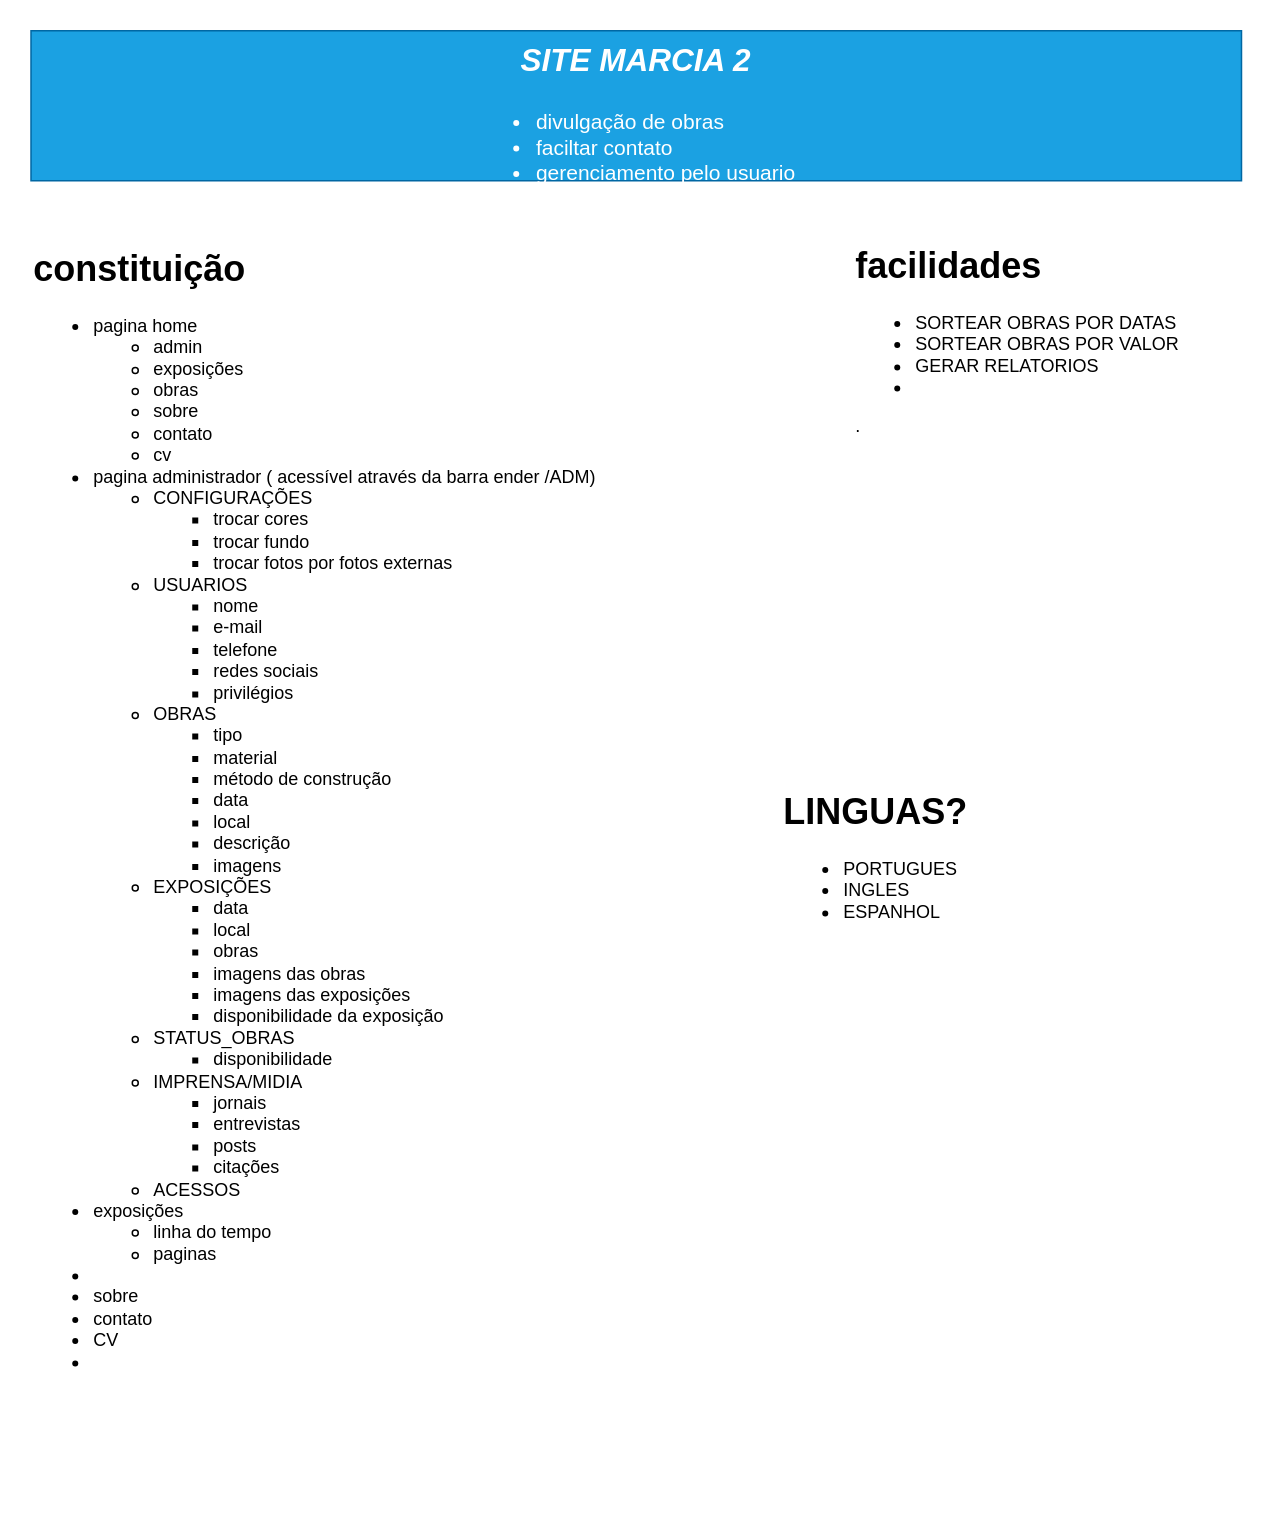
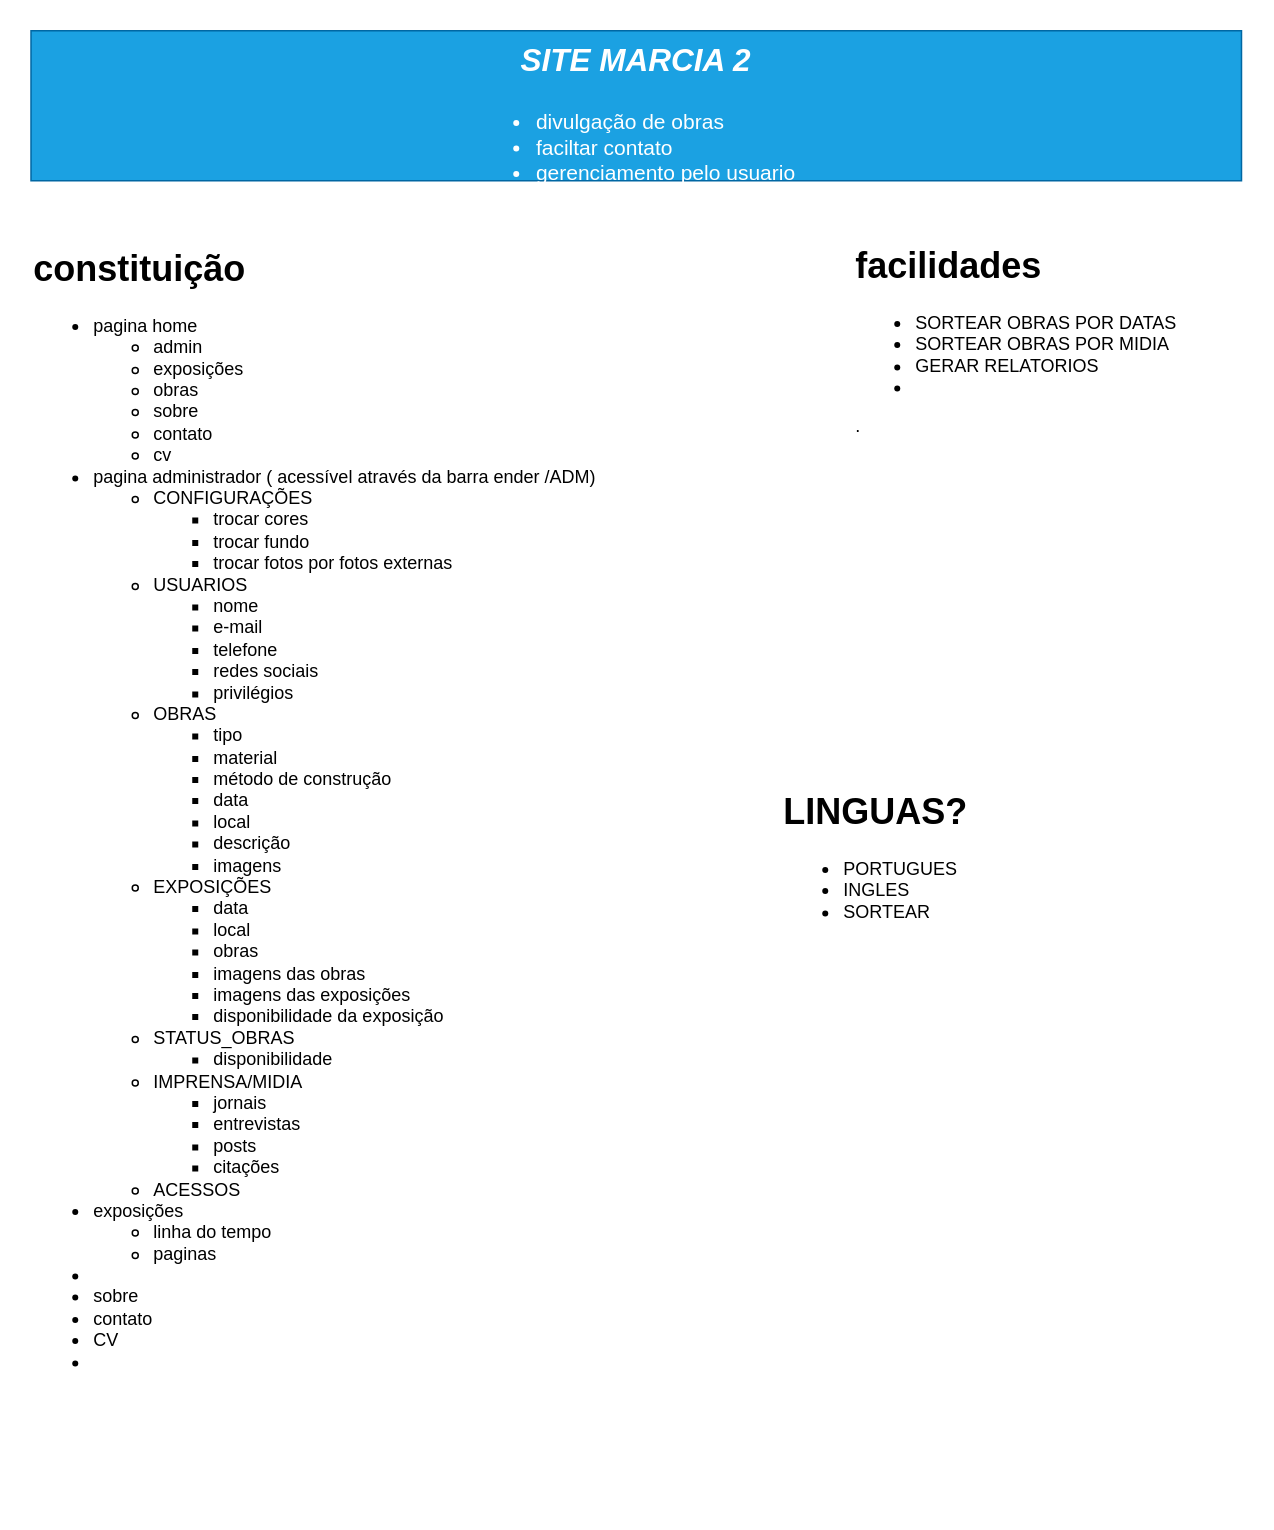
(965, 299) -> (965, 299)
(829, 834) -> (829, 834)
